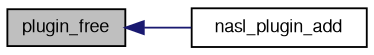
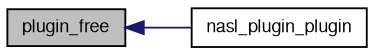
(279, 28) -> (279, 28)
